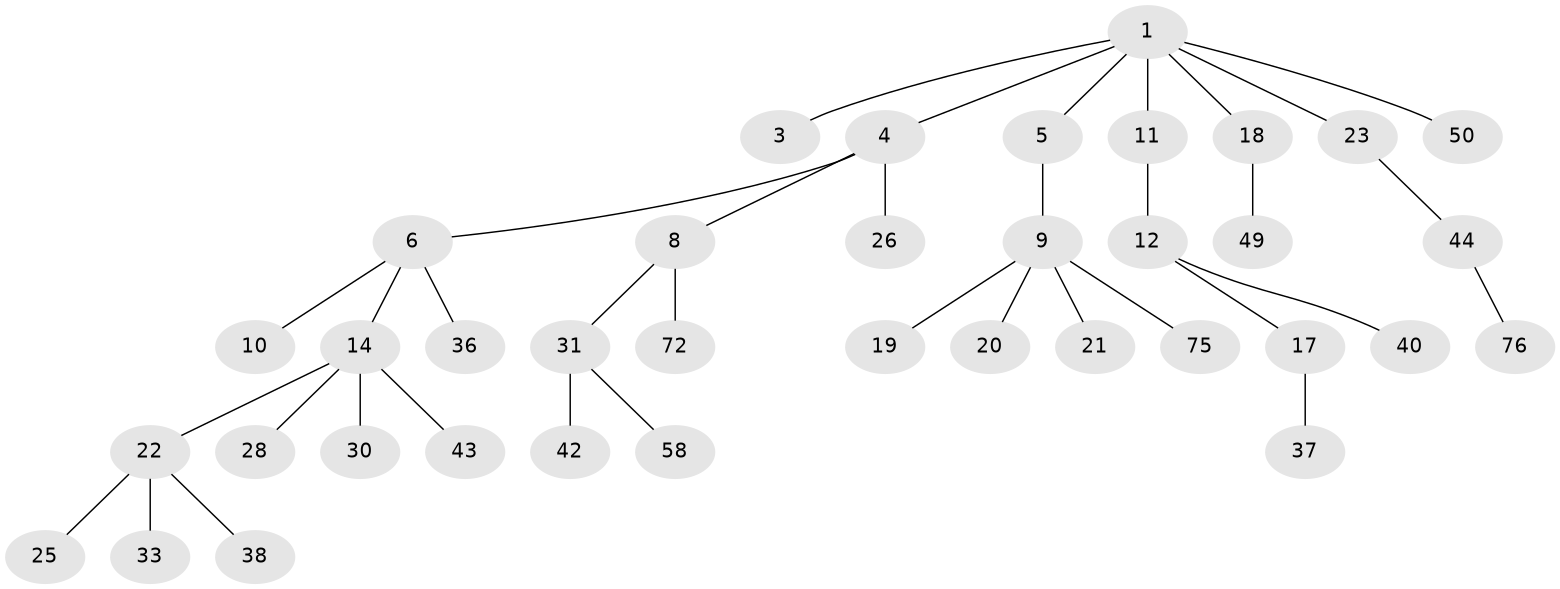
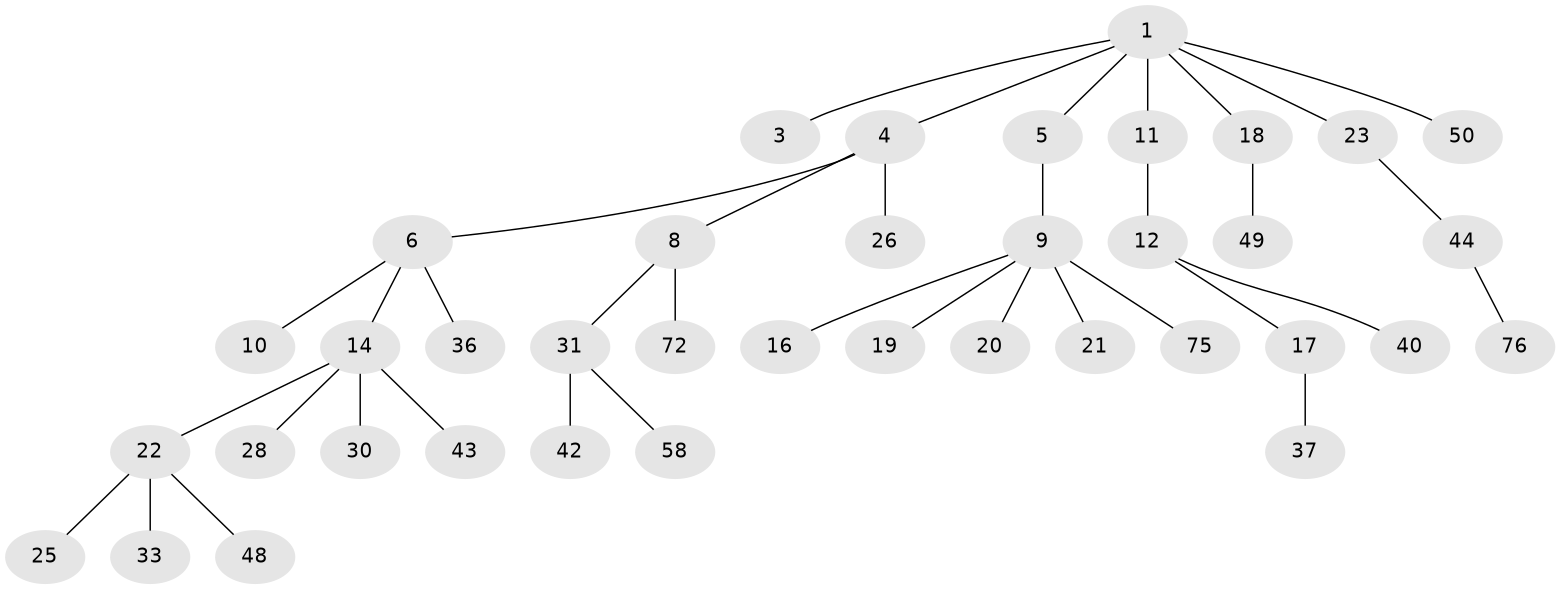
none -> (780, 347)
(255, 557) -> (255, 557)
